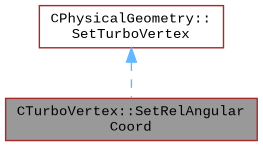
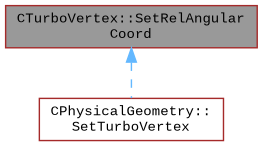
(131, 80) -> (131, 80)
